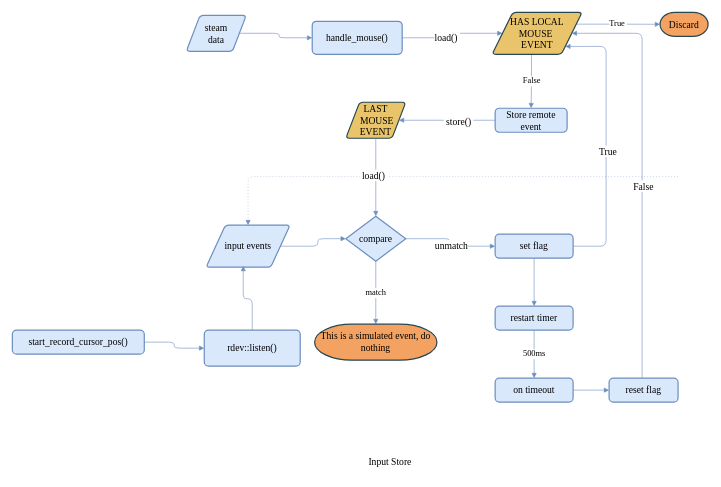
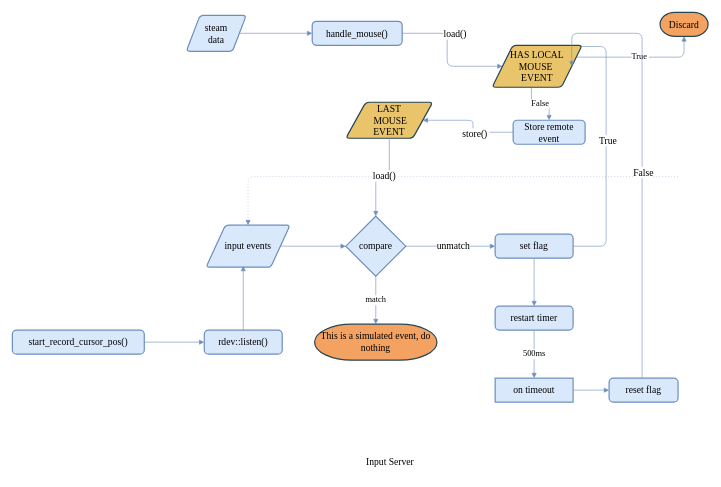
(537, 33) -> (537, 66)
(357, 38) -> (357, 33)
(376, 120) -> (389, 120)
(531, 120) -> (549, 132)
(376, 239) -> (376, 246)
(252, 348) -> (243, 342)
(534, 390) -> (534, 390)
(390, 462) -> (390, 462)
